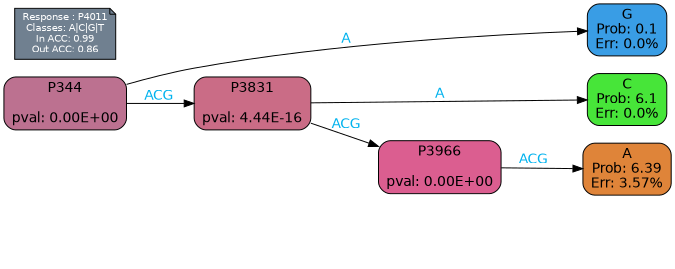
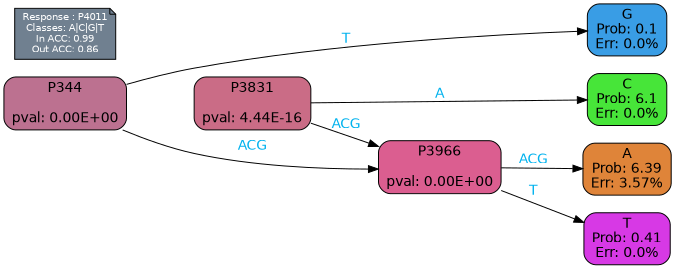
(346, 39) -> (346, 39)
(155, 103) -> (243, 162)
none -> (627, 239)
